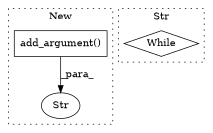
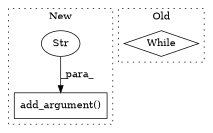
(161, 17) -> (161, 17)
(61, 71) -> (61, 71)
